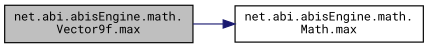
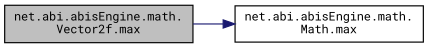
(99, 24) -> (99, 24)
